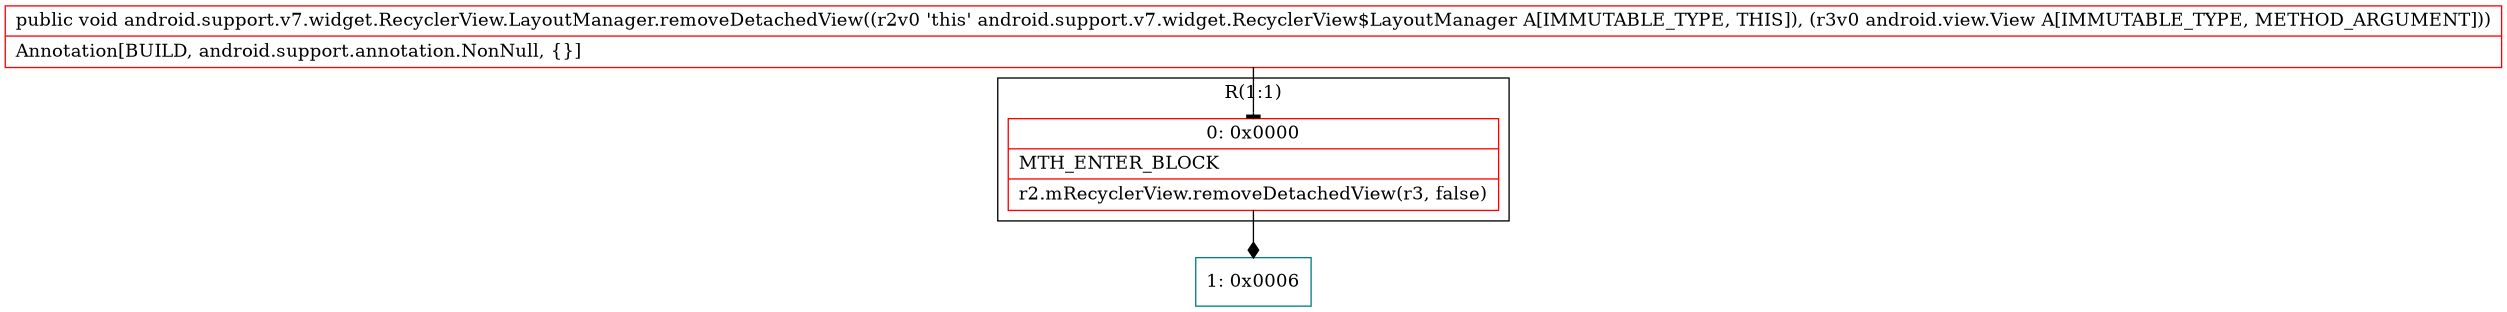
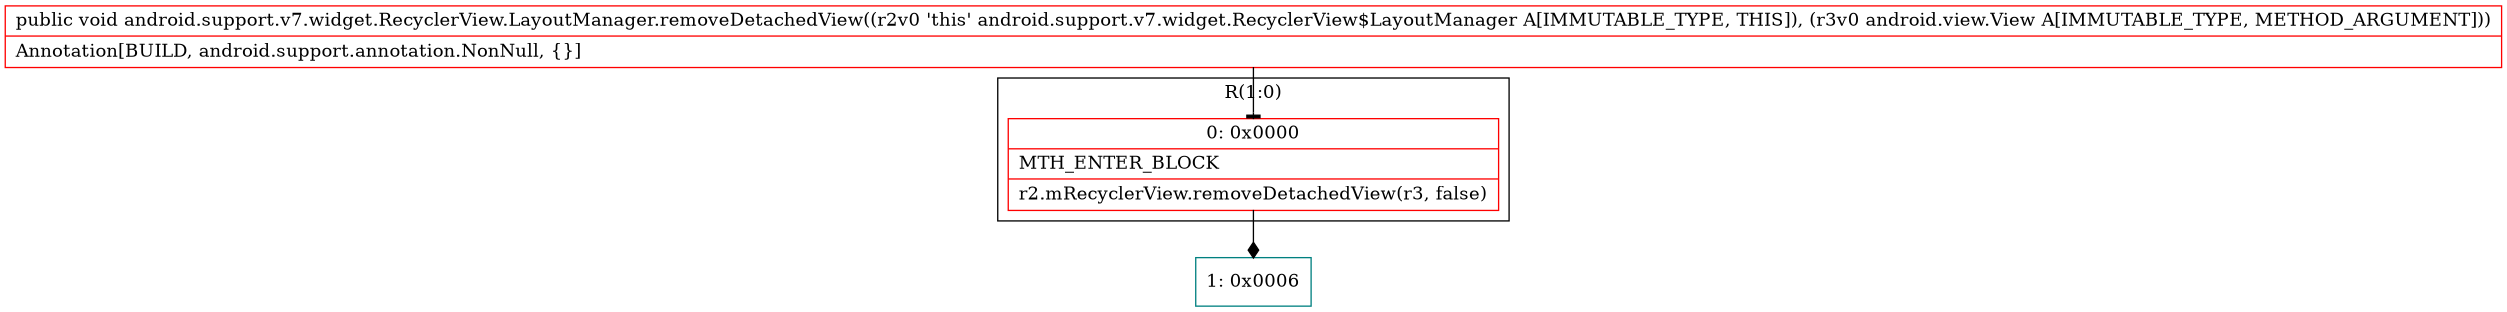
(1253, 93) -> (1253, 93)
